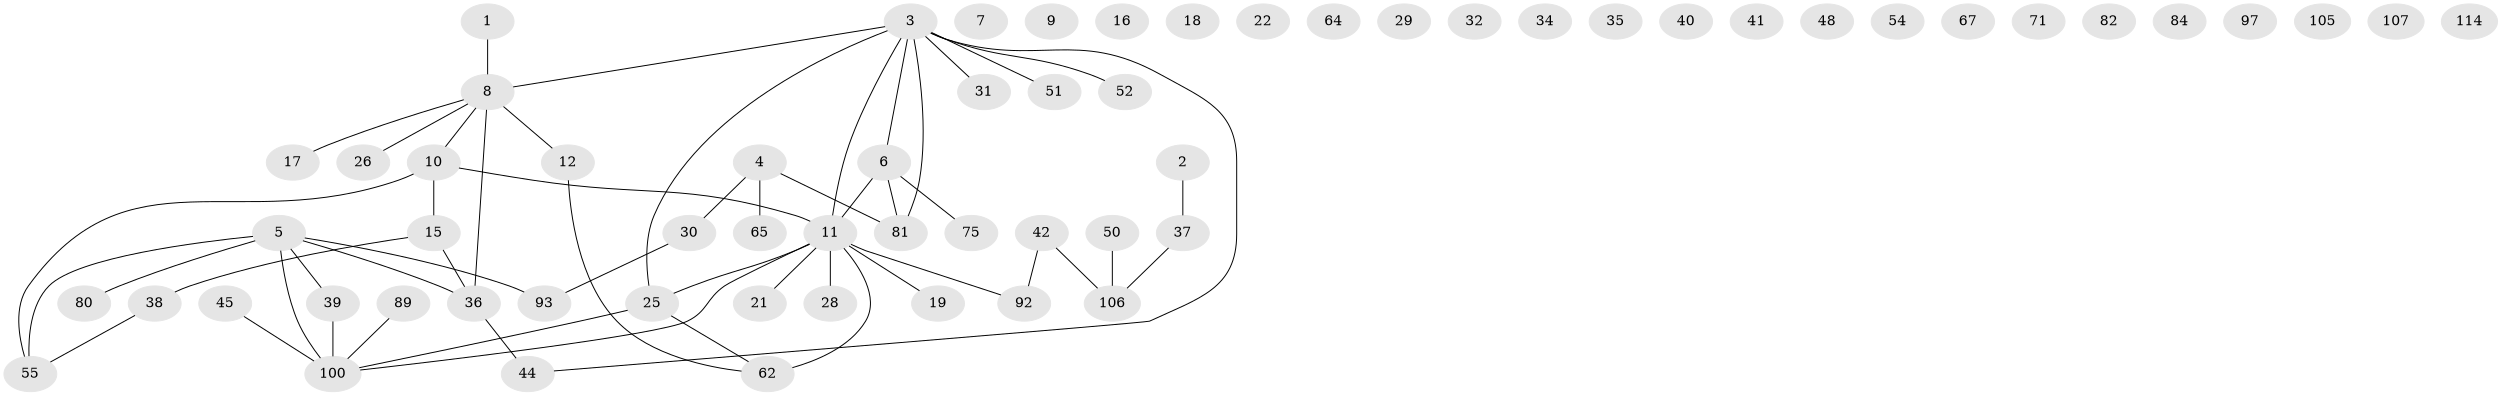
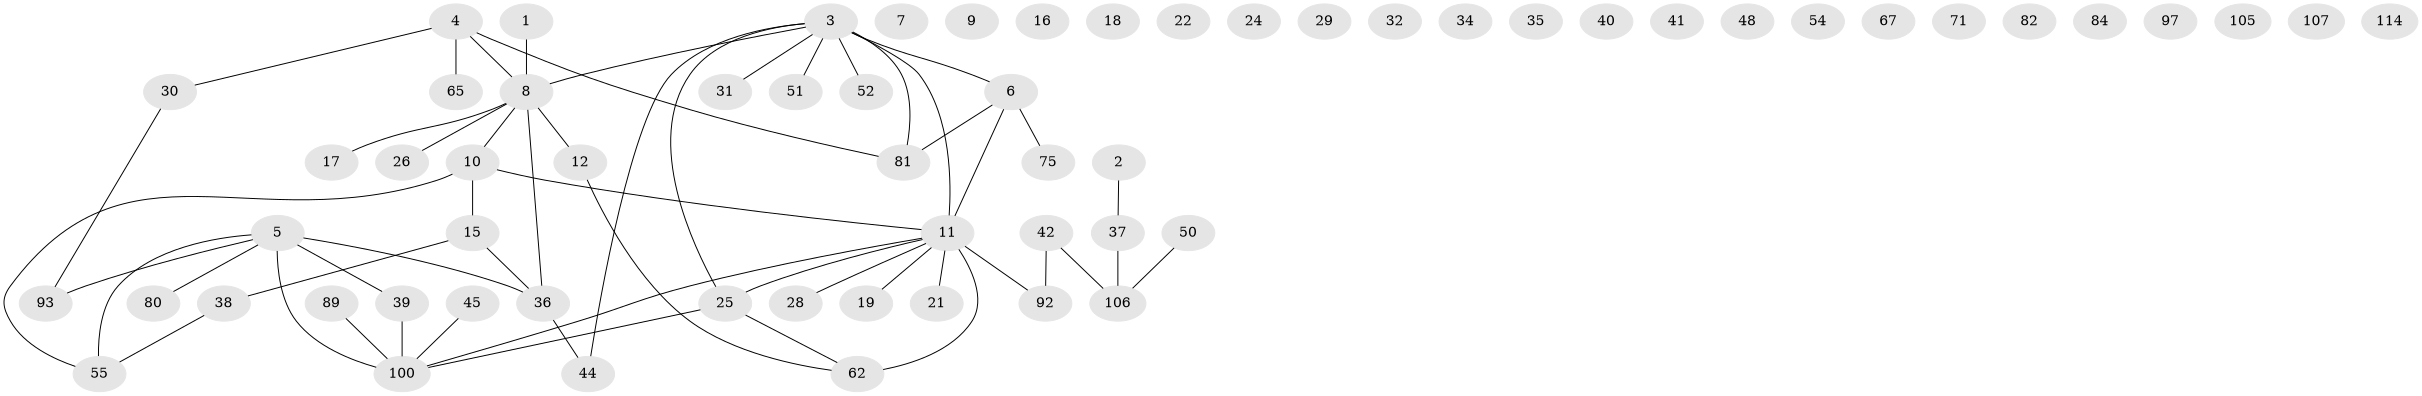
(1334, 22) -> (1254, 22)
none -> (491, 57)
